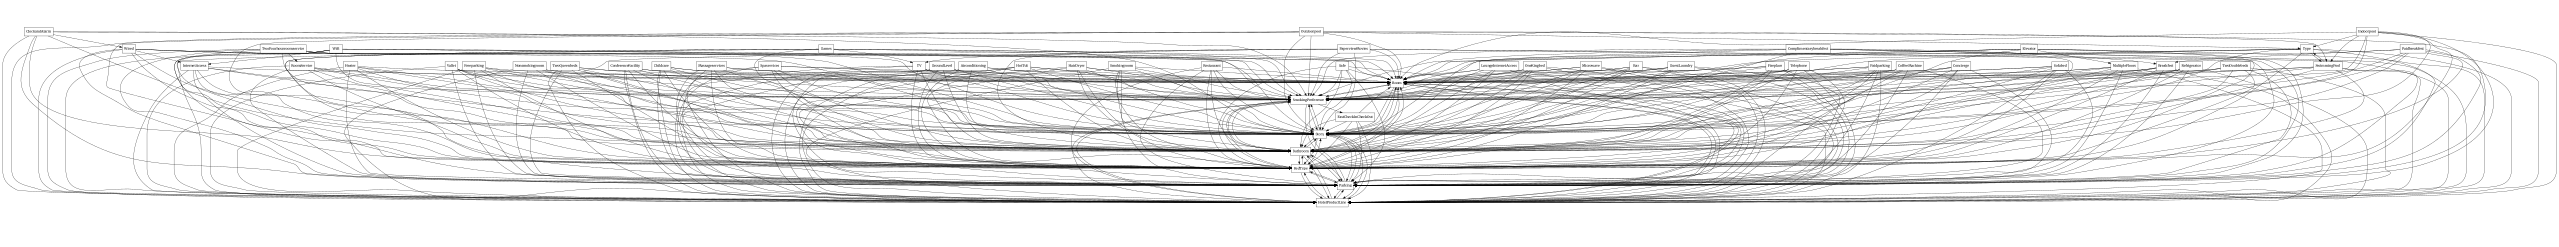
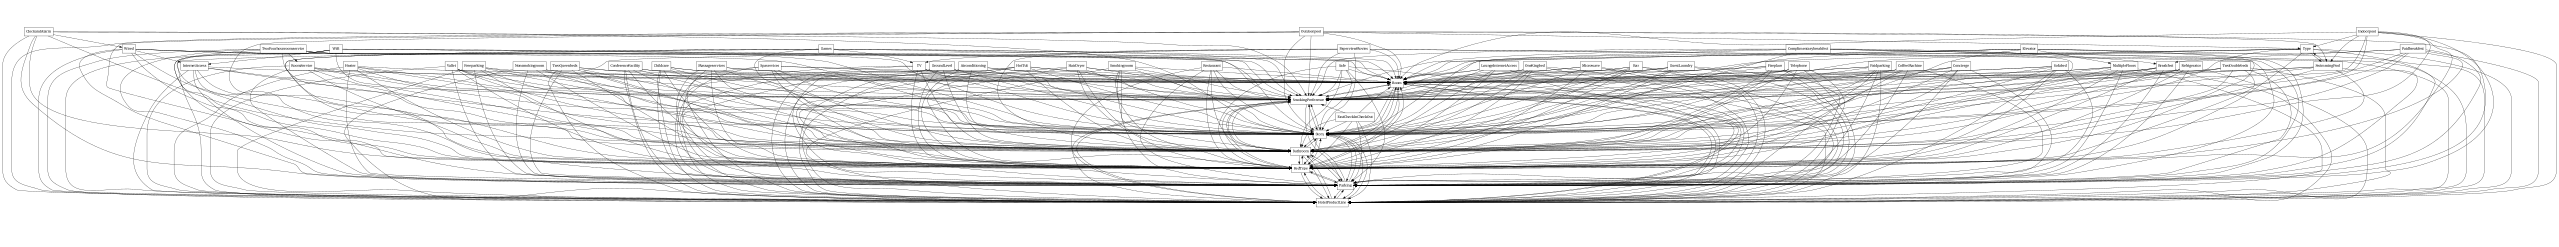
(1328, 108) -> (1334, 109)
(1479, 115) -> none
(1973, 198) -> none
